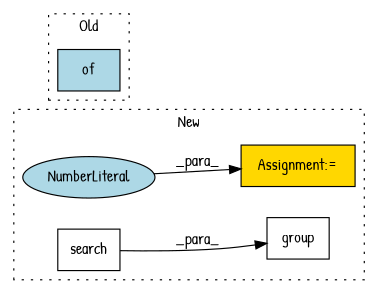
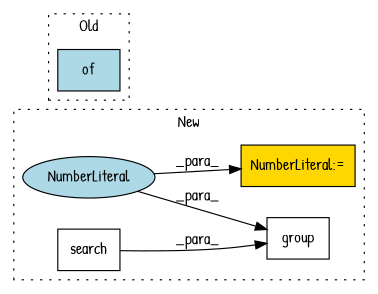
(298, 166) -> (298, 166)
none -> (197, 209)
